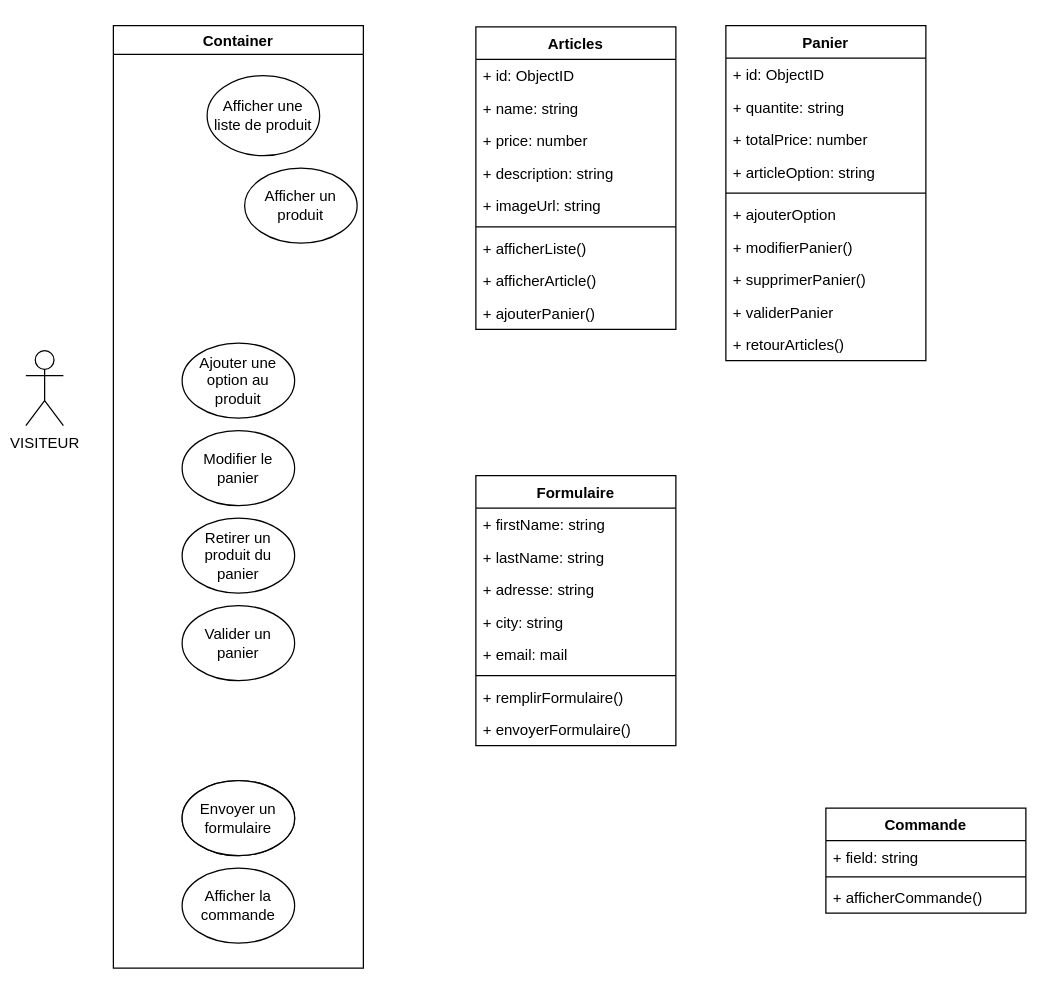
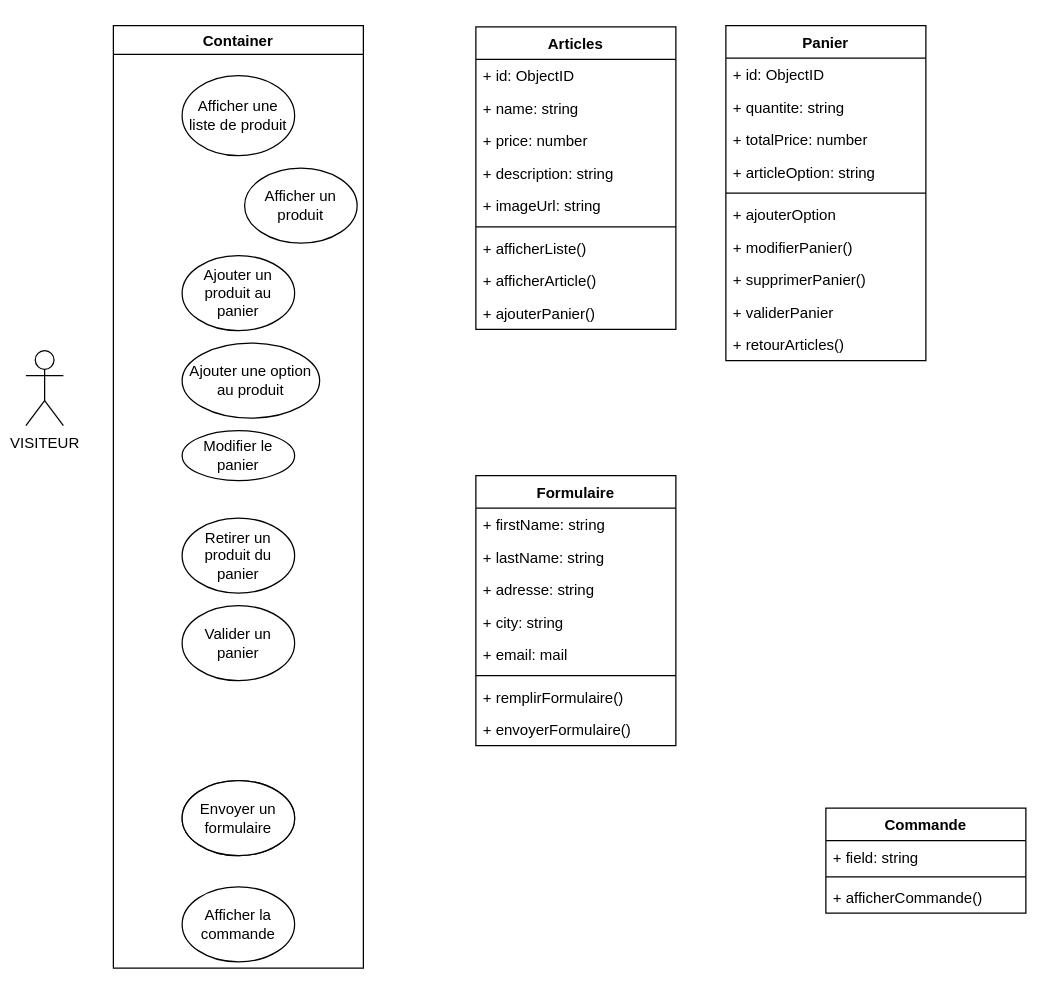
(263, 116) -> (238, 116)
none -> (238, 293)
(238, 381) -> (251, 381)
(238, 468) -> (238, 456)
(238, 906) -> (238, 924)
